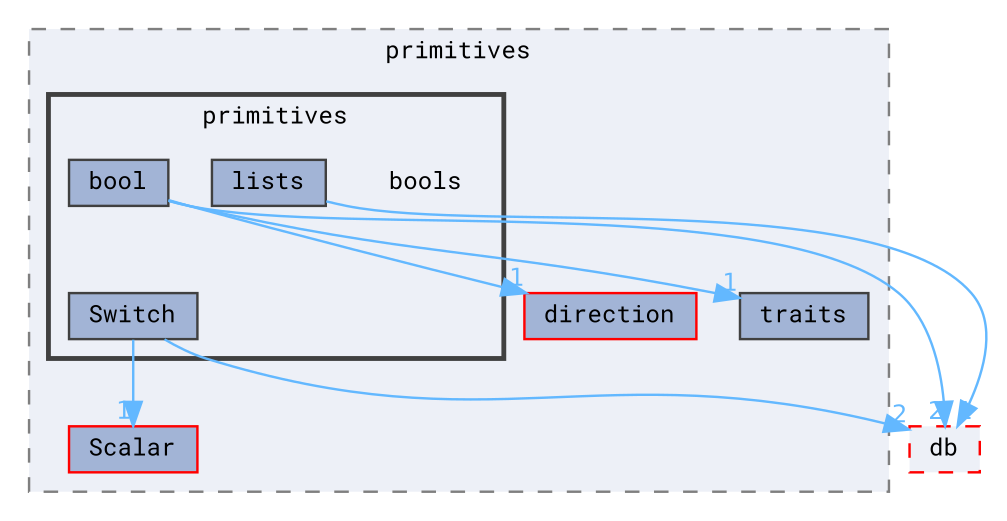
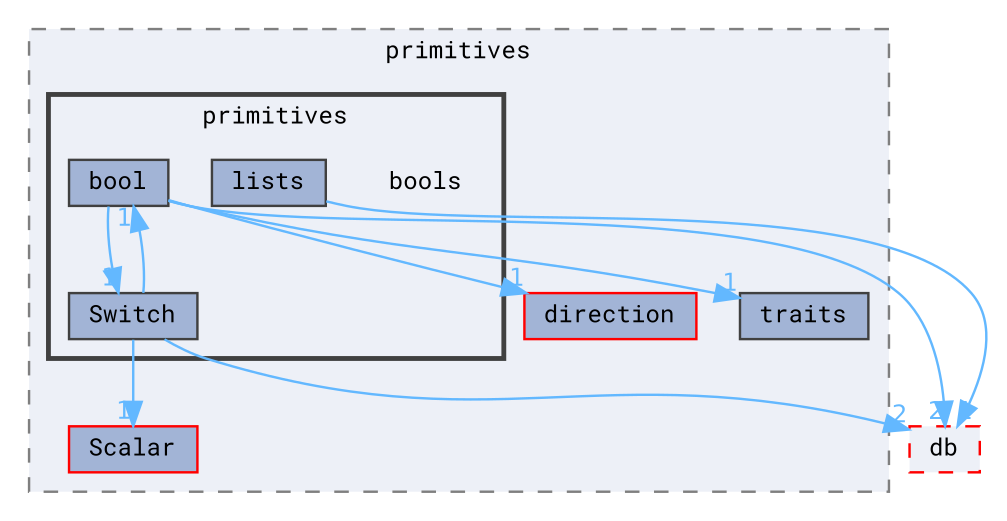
none -> (109, 238)
none -> (143, 261)
